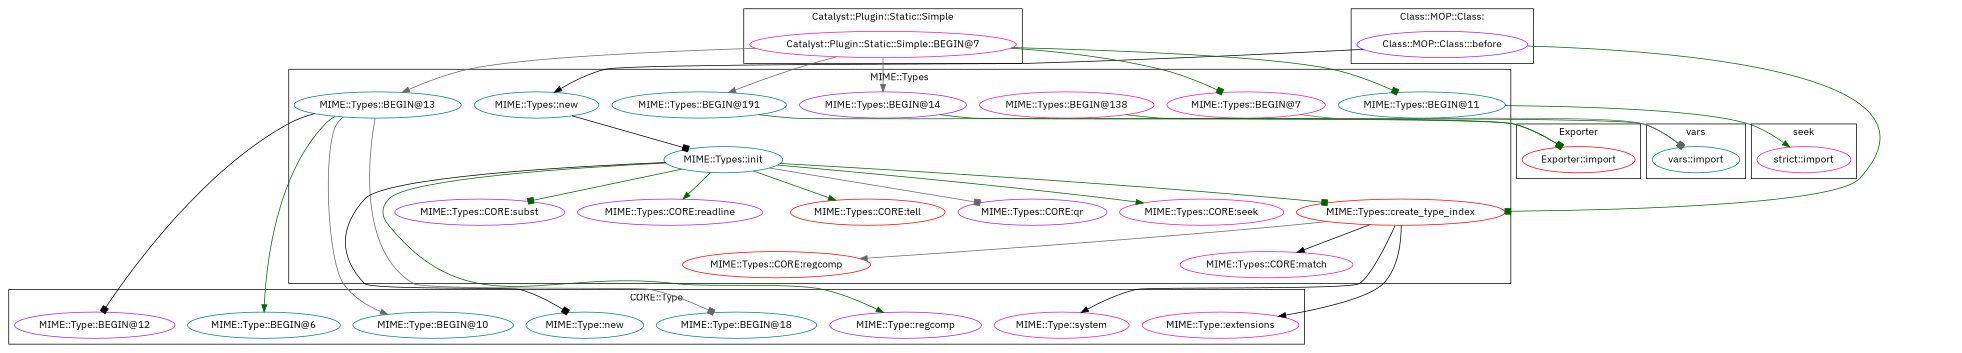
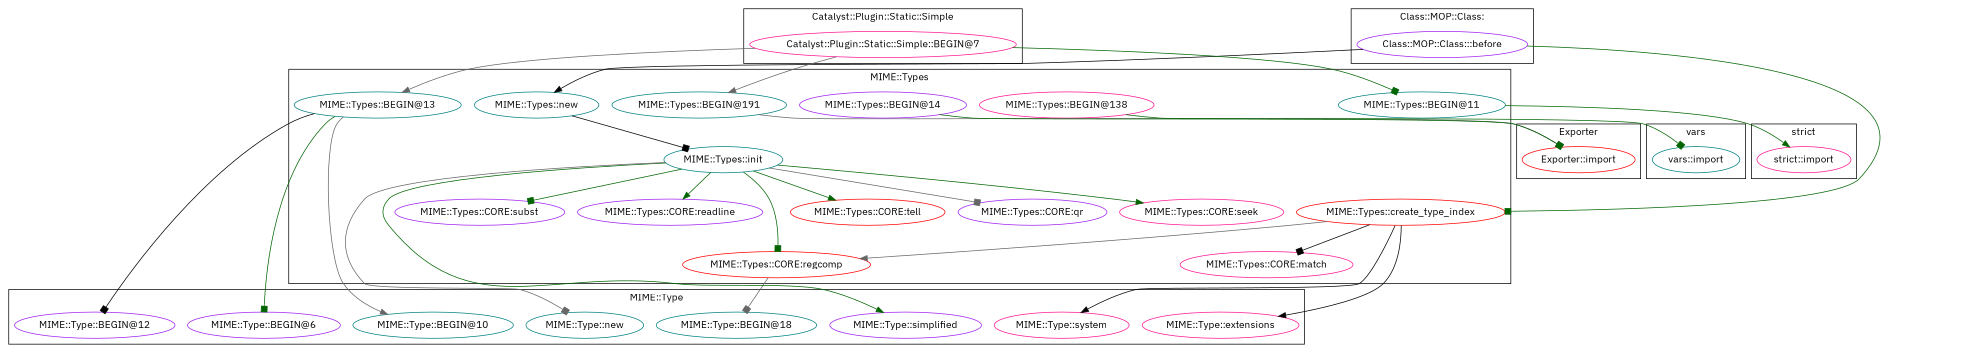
(883, 74) -> none
(1246, 105) -> none
(1159, 118) -> (1159, 118)
(1804, 132) -> (1804, 132)
(1050, 180) -> (771, 203)
(382, 191) -> (368, 197)
(282, 203) -> (282, 203)
(1337, 237) -> (1337, 237)
(404, 276) -> (757, 294)
(657, 298) -> (657, 298)
(264, 325) -> (264, 325)
(906, 325) -> (906, 325)
